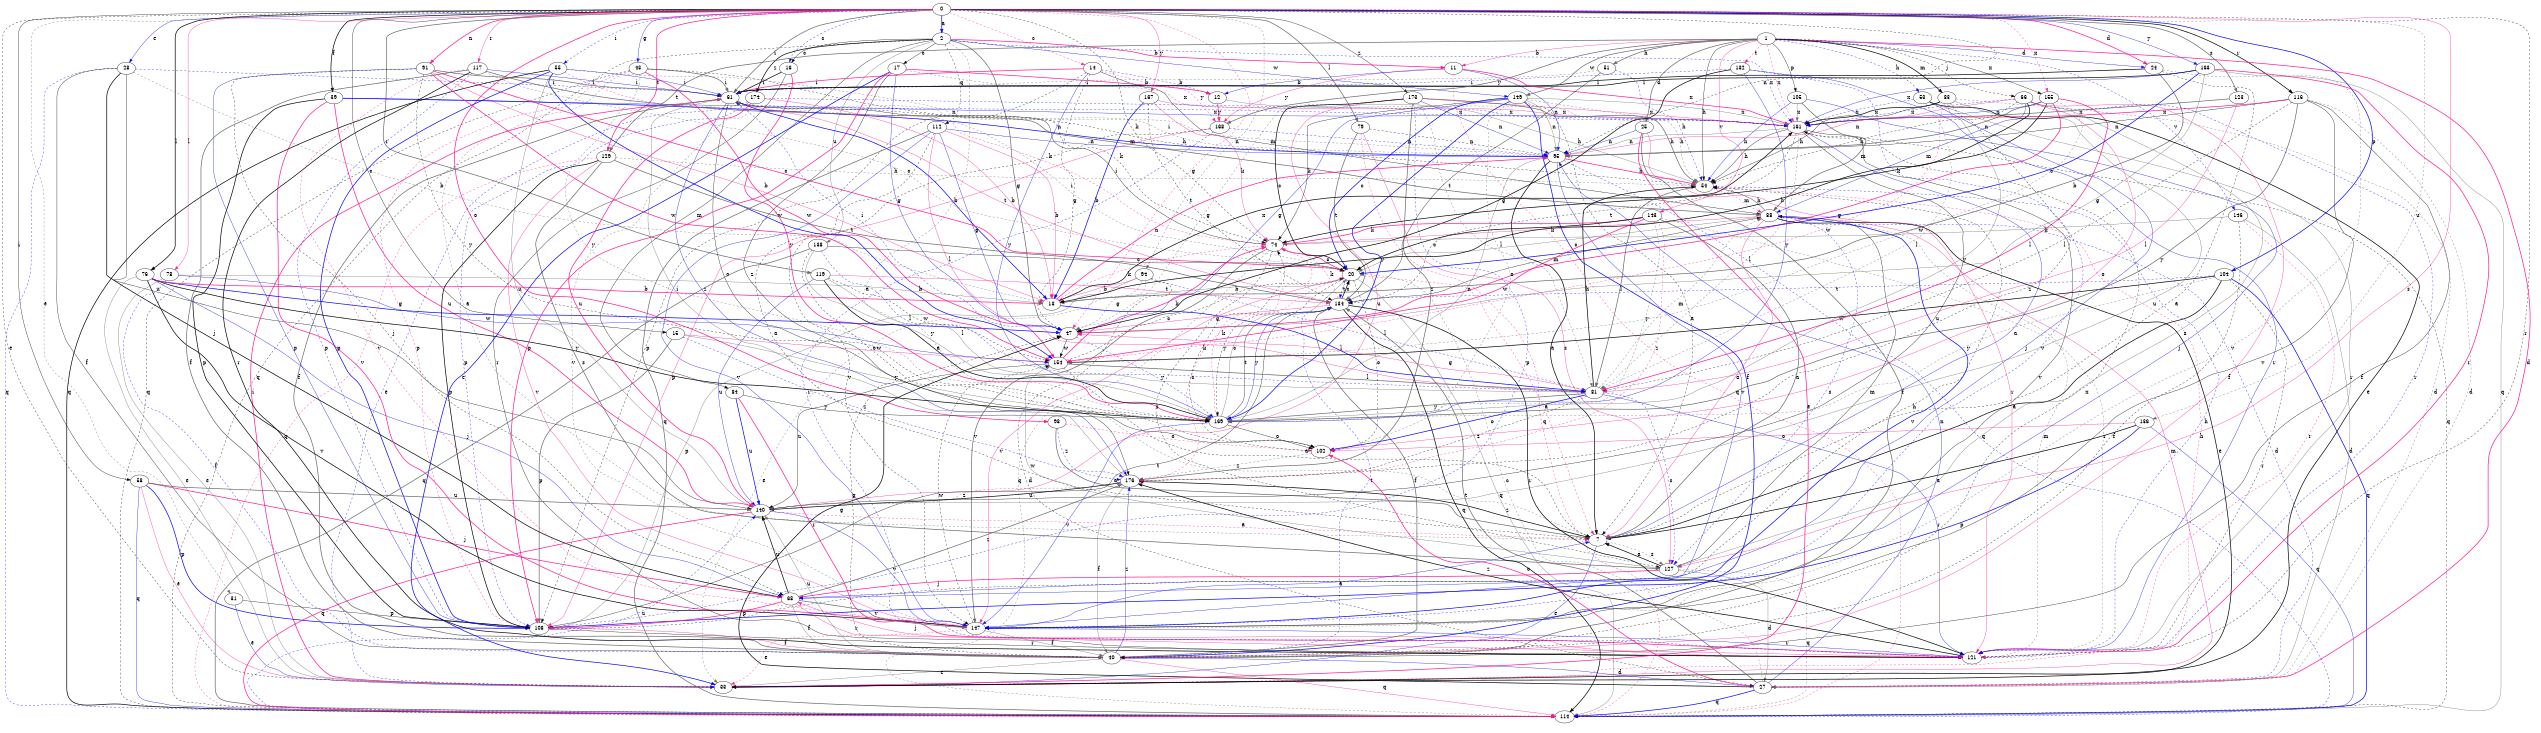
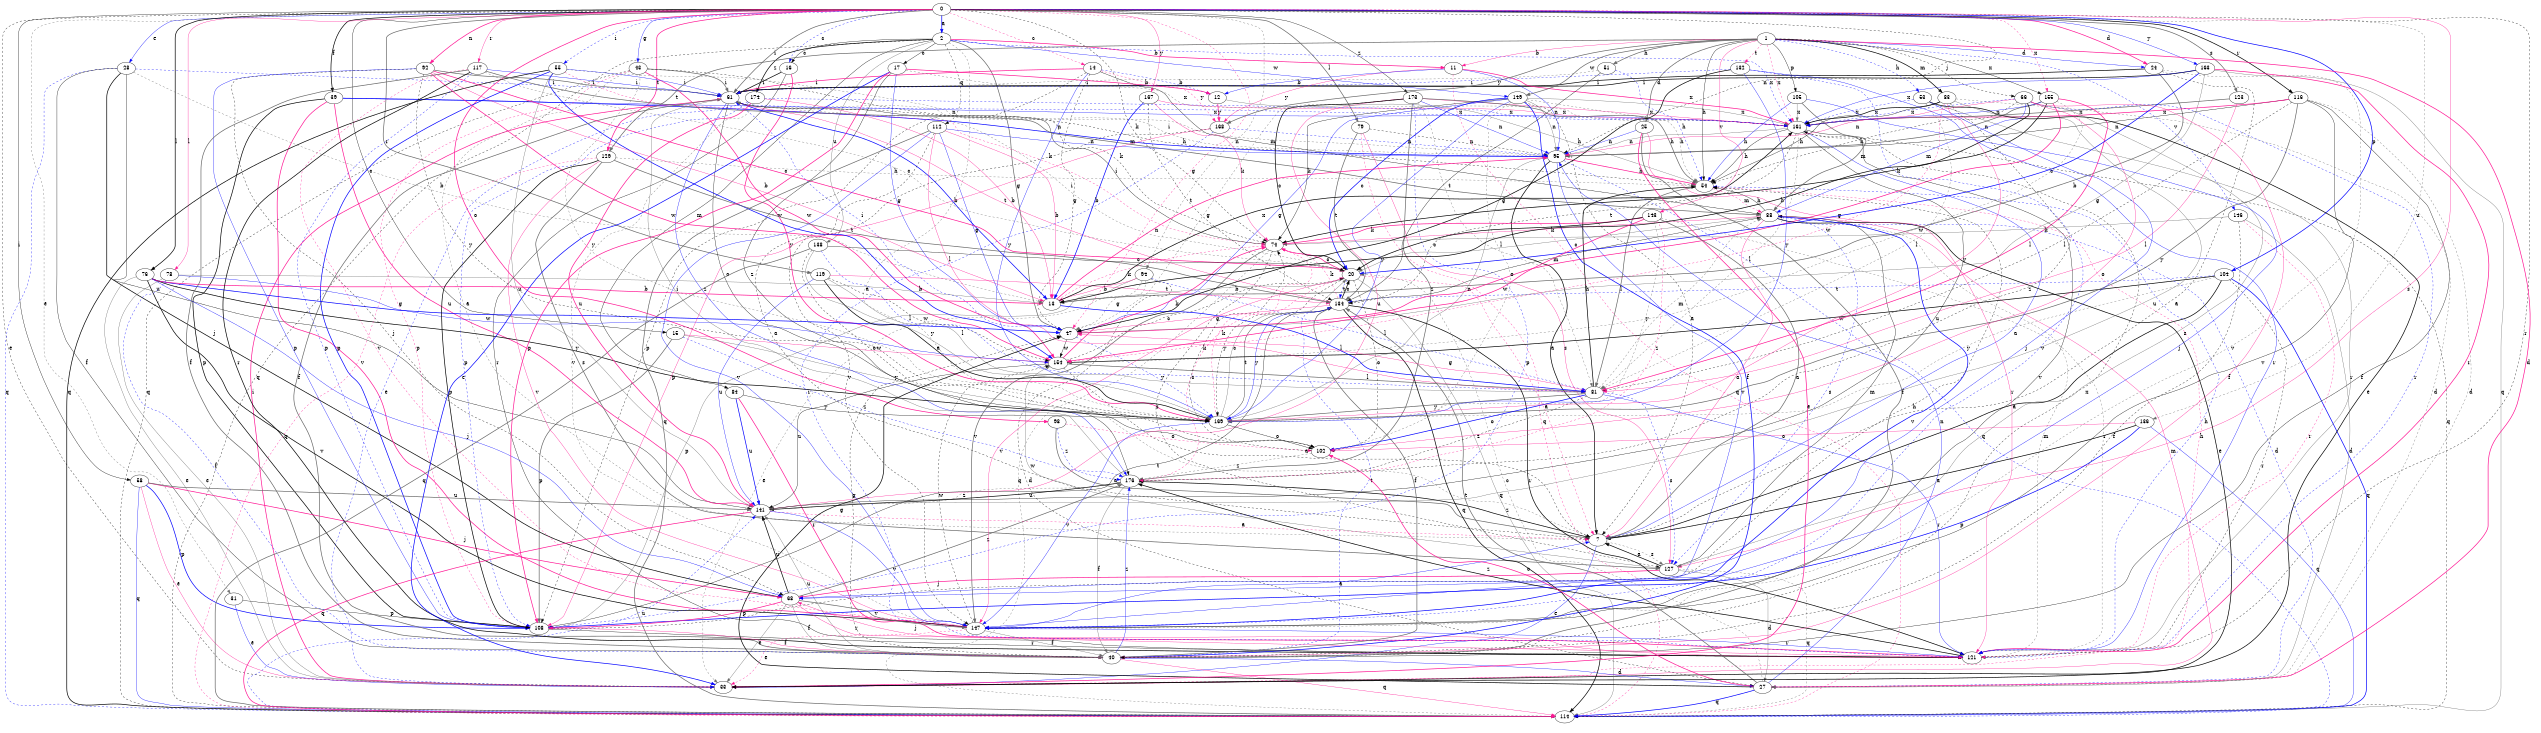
(425, 68) -> (425, 68)
(1372, 254) -> (1372, 254)
(1704, 387) -> (1704, 387)
(760, 511) -> (760, 511)
(910, 673) -> (755, 646)
